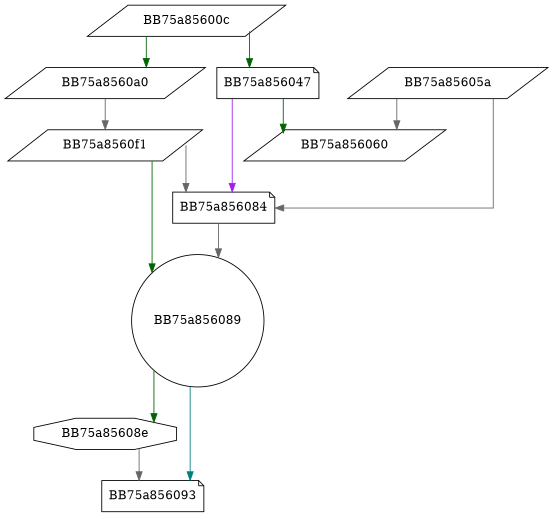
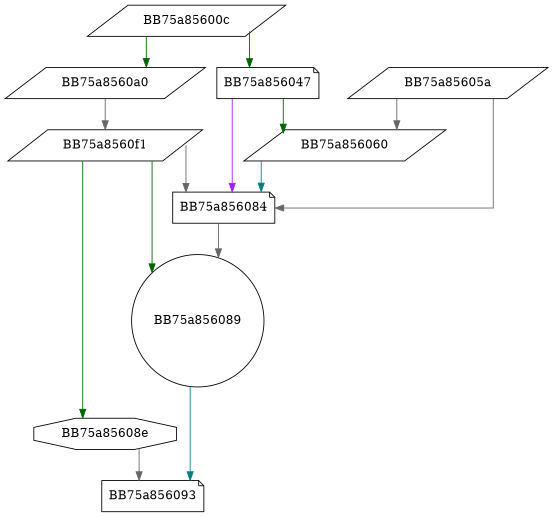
none -> (261, 172)
(154, 392) -> (83, 285)
